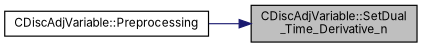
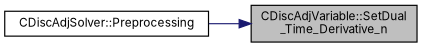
(107, 24) -> (107, 24)
